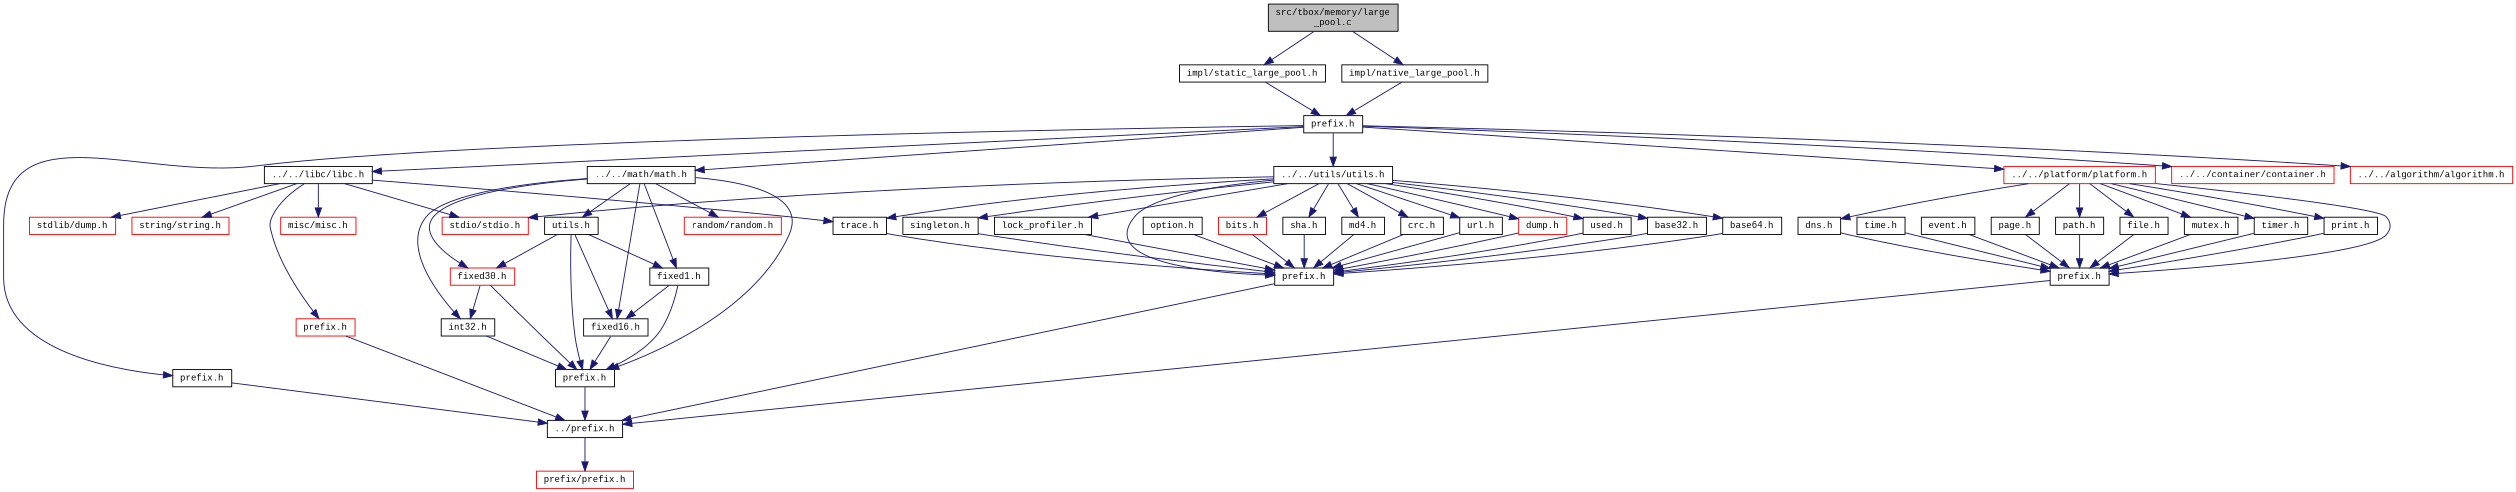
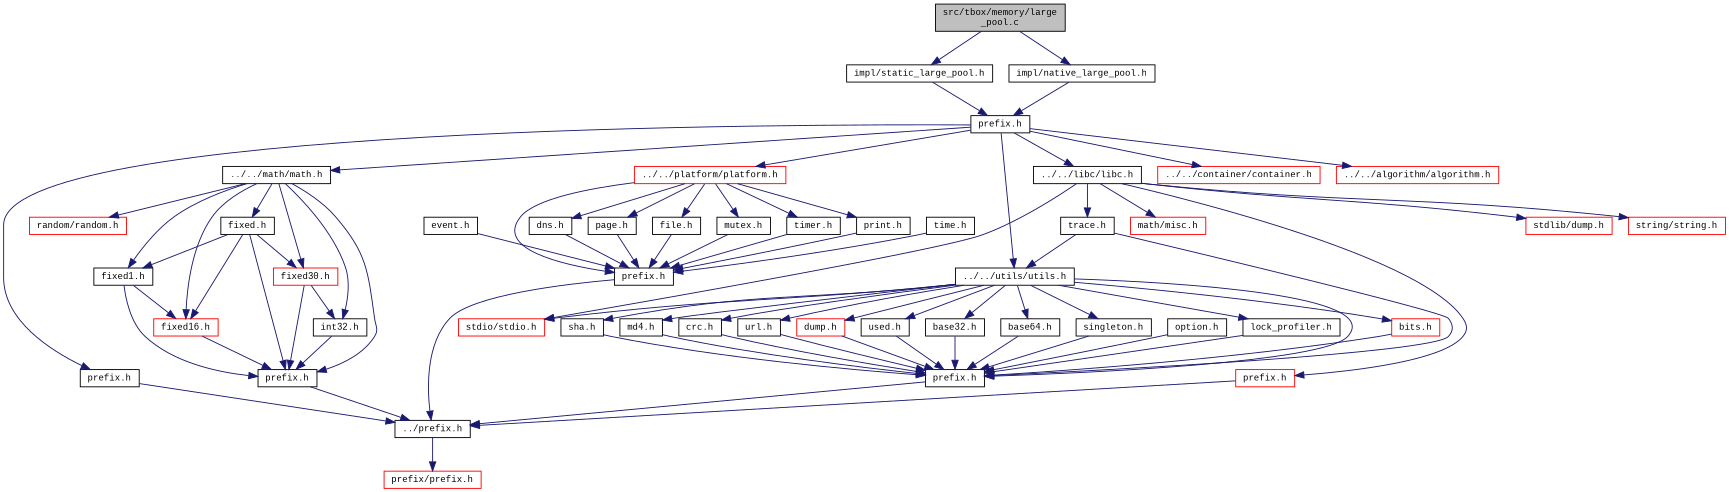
(1084, 193) -> (1055, 249)
(318, 226) -> (1168, 226)
(571, 226) -> (248, 226)
(2080, 226) -> none
(616, 327) -> (186, 327)
